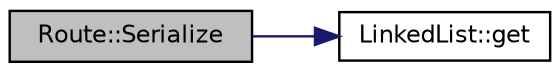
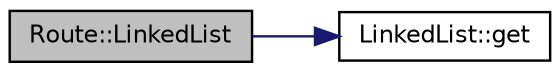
(131, 36) -> (131, 36)
